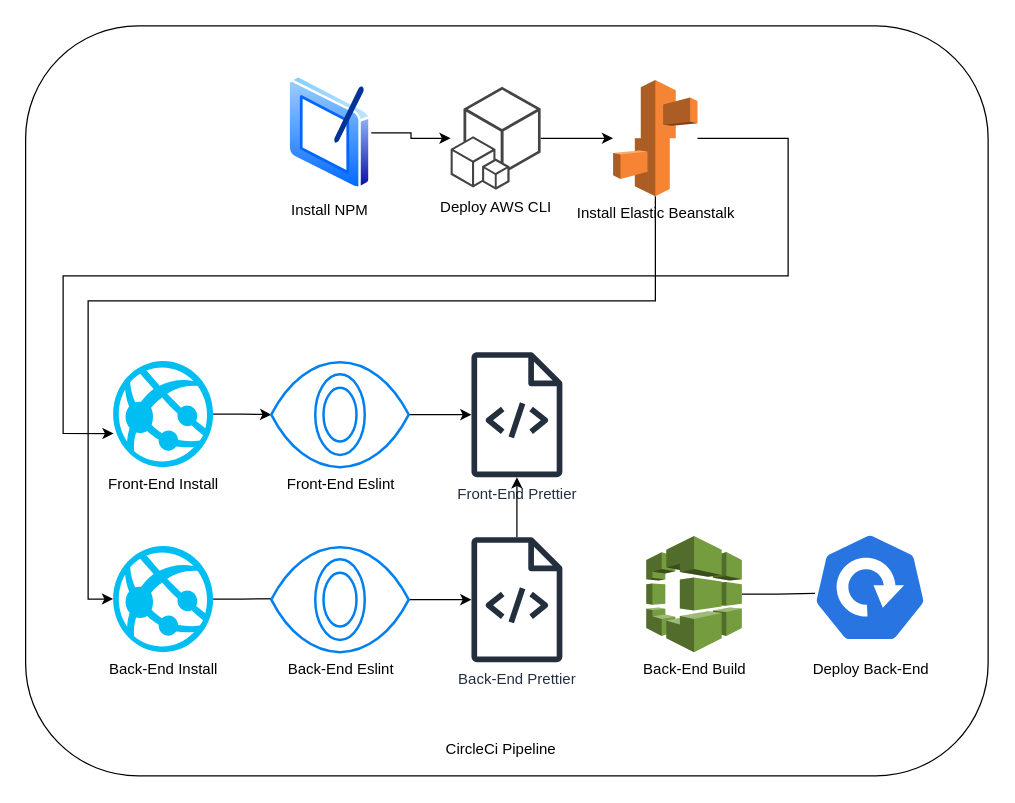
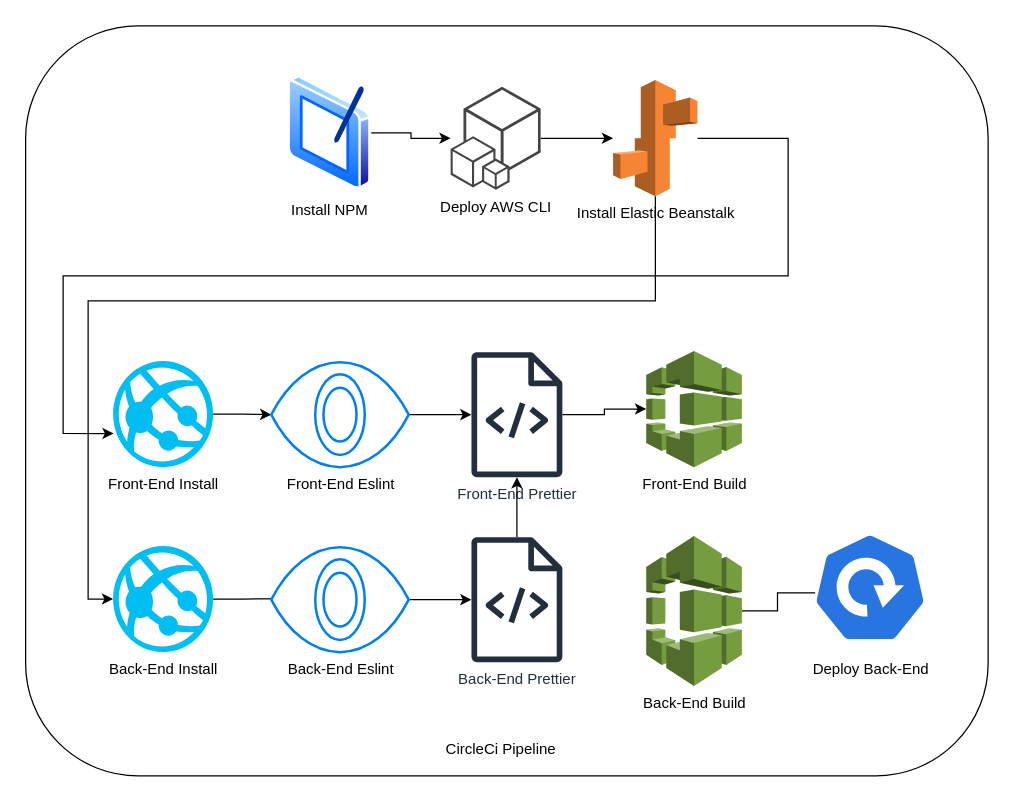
none -> (694, 409)
none -> (602, 414)
(694, 594) -> (694, 611)
